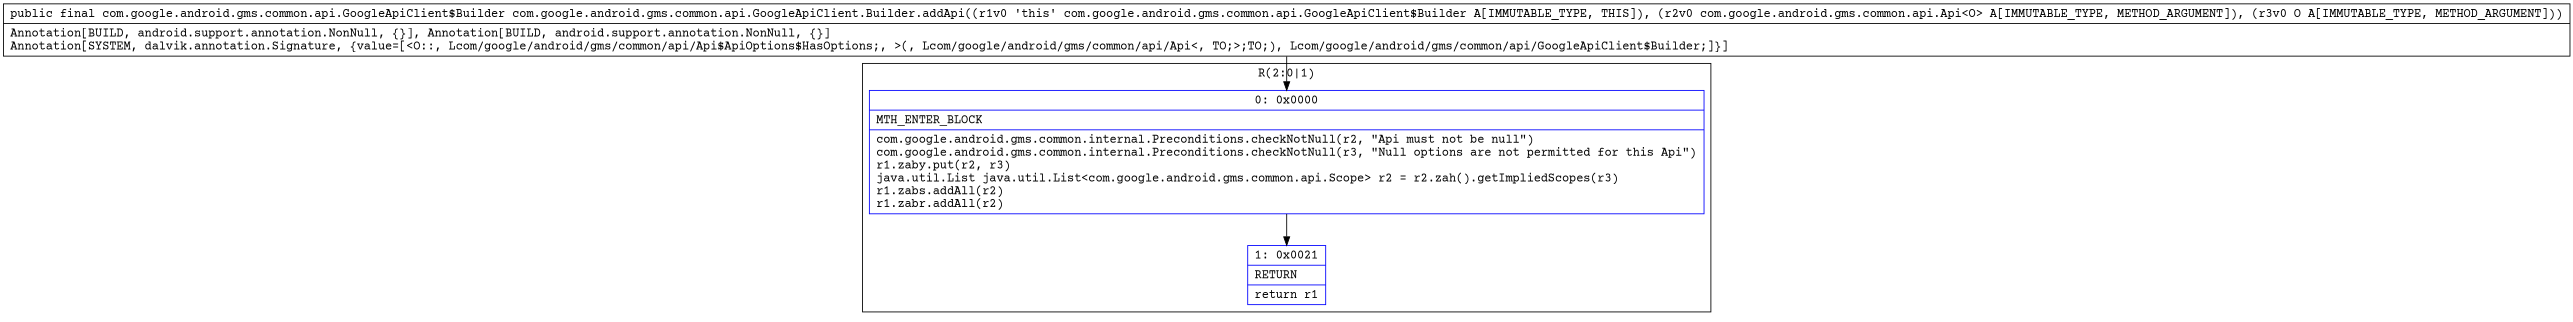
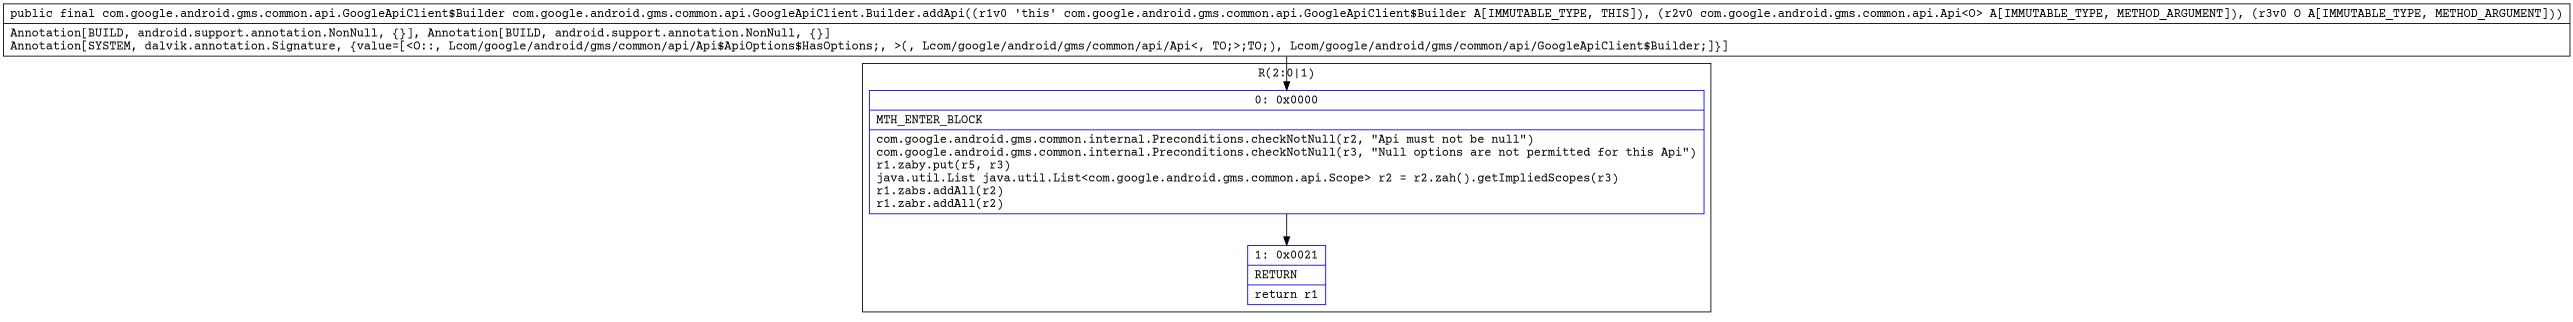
(943, 165) -> (943, 165)
